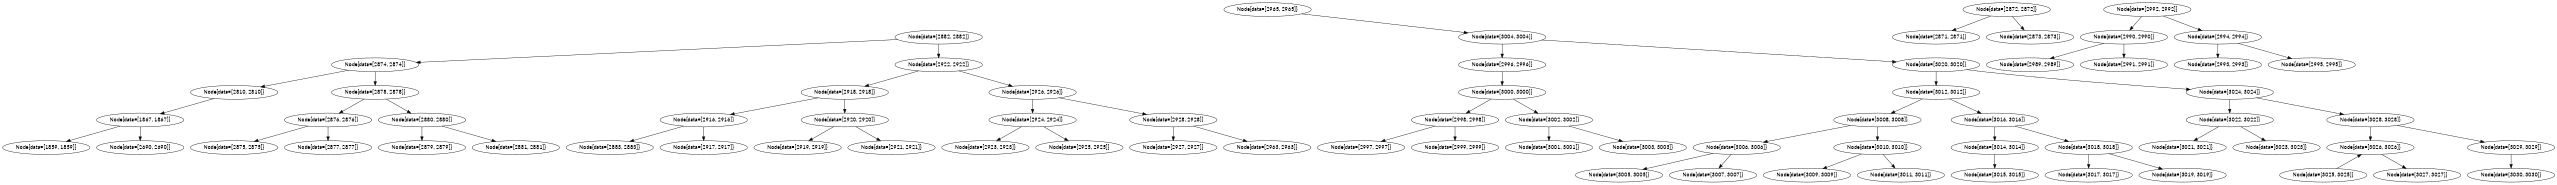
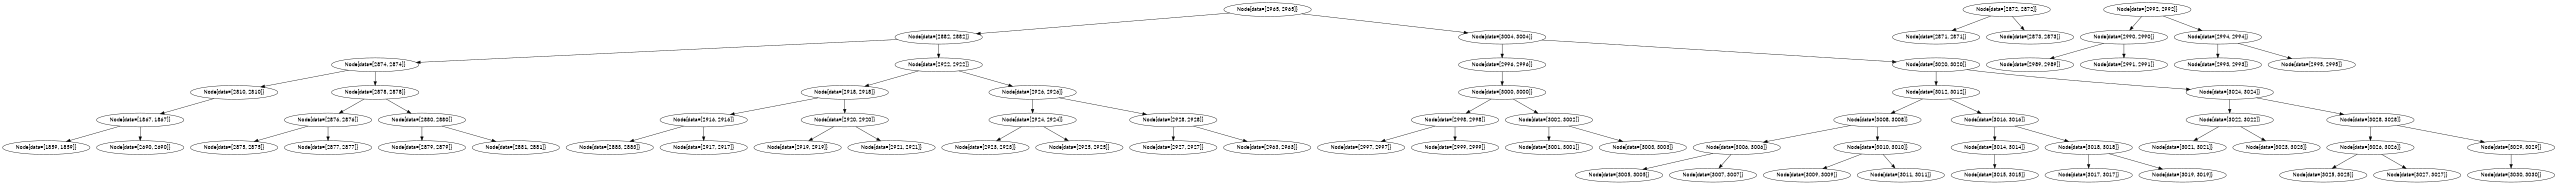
none -> (1105, 23)
(2347, 163) -> (2346, 160)
